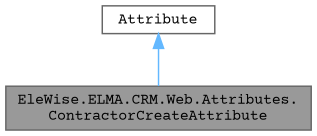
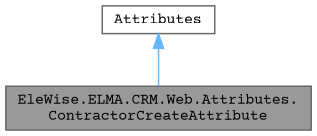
(159, 20) -> (159, 20)
